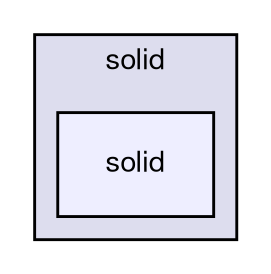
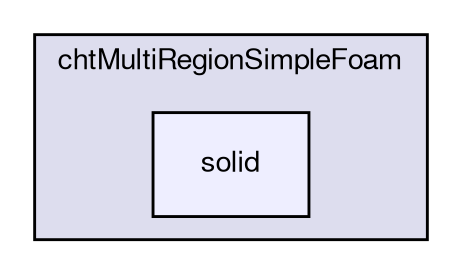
(136, 62) -> (231, 62)
